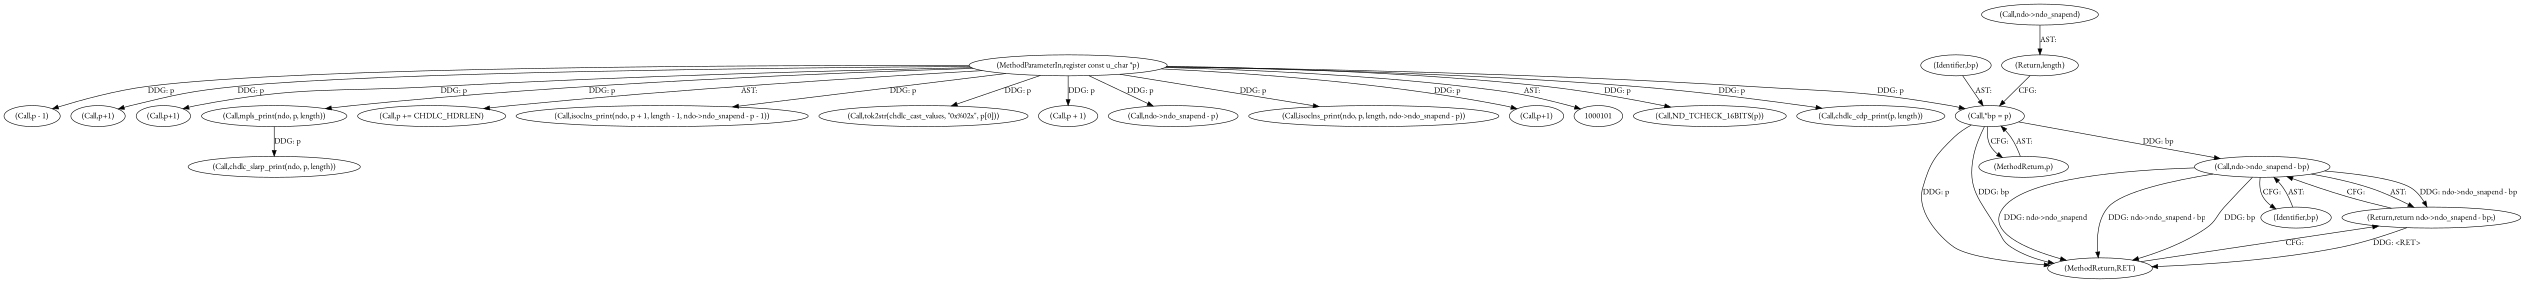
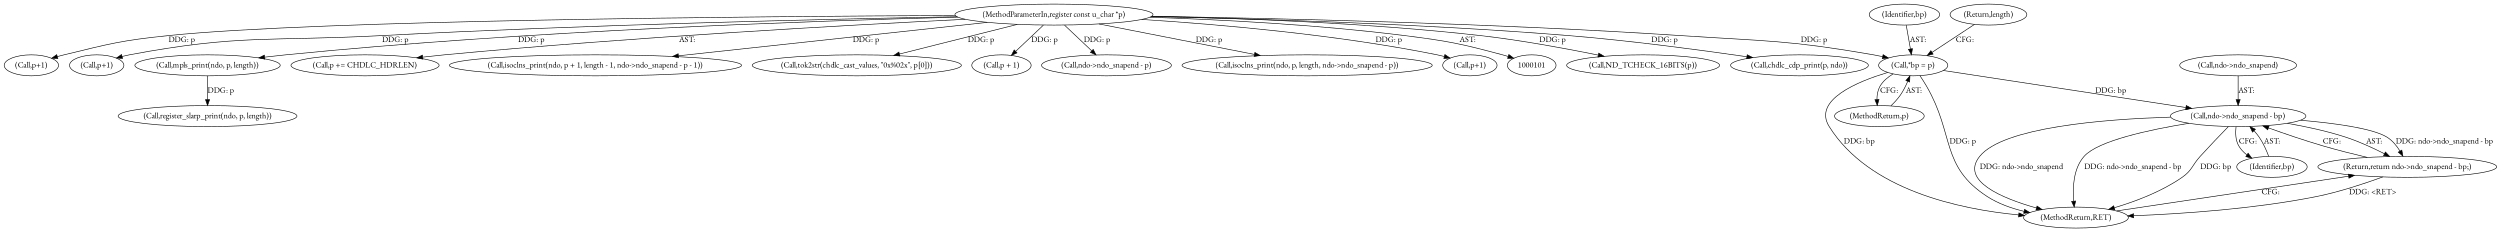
(2040, 37) -> (2238, 88)
(32, 116) -> none
(1871, 116) -> (1799, 65)
(274, 167) -> (208, 116)
